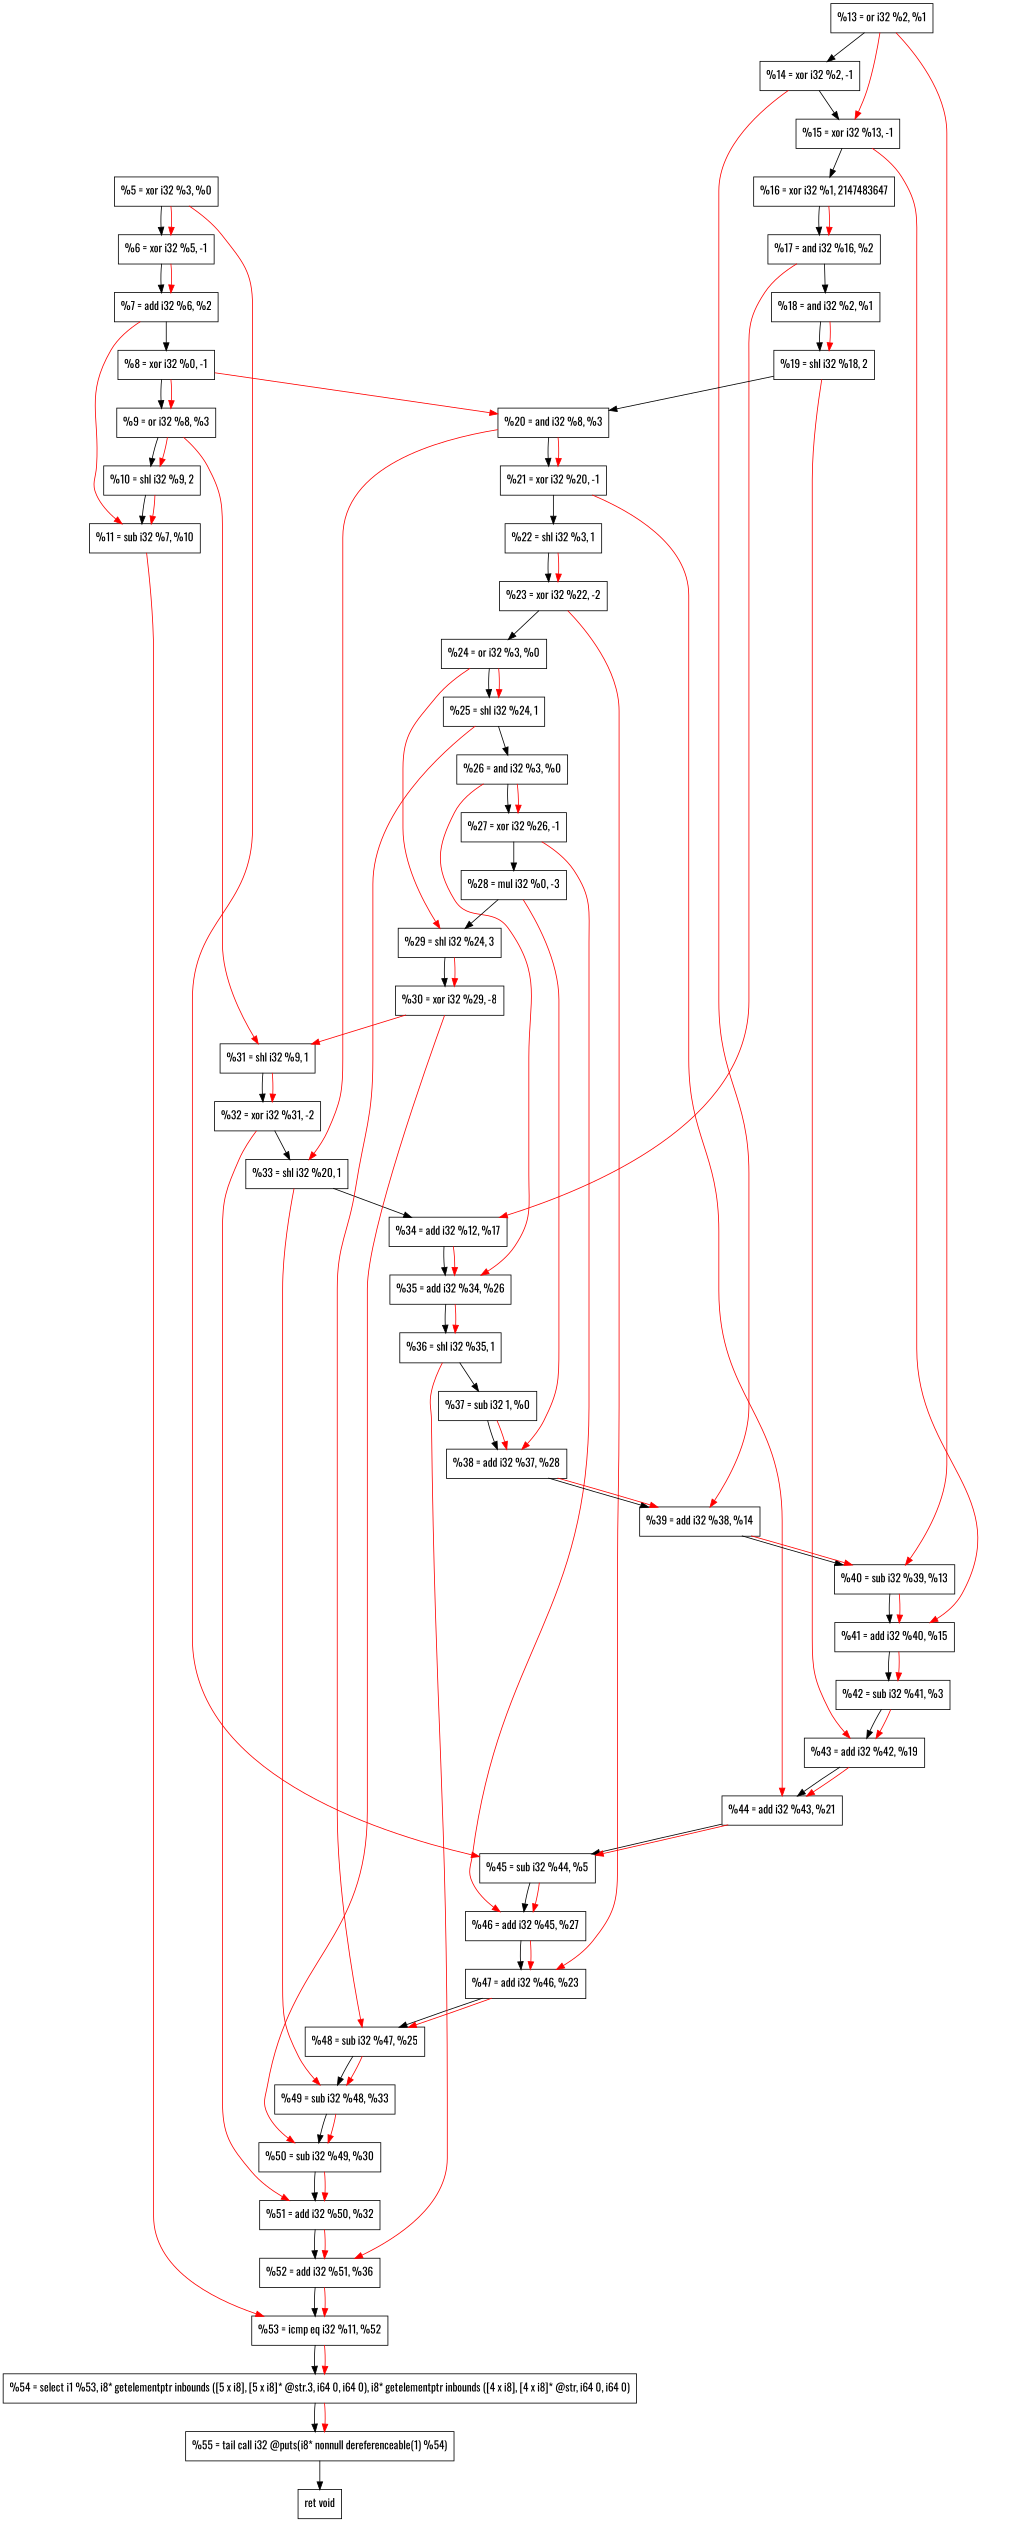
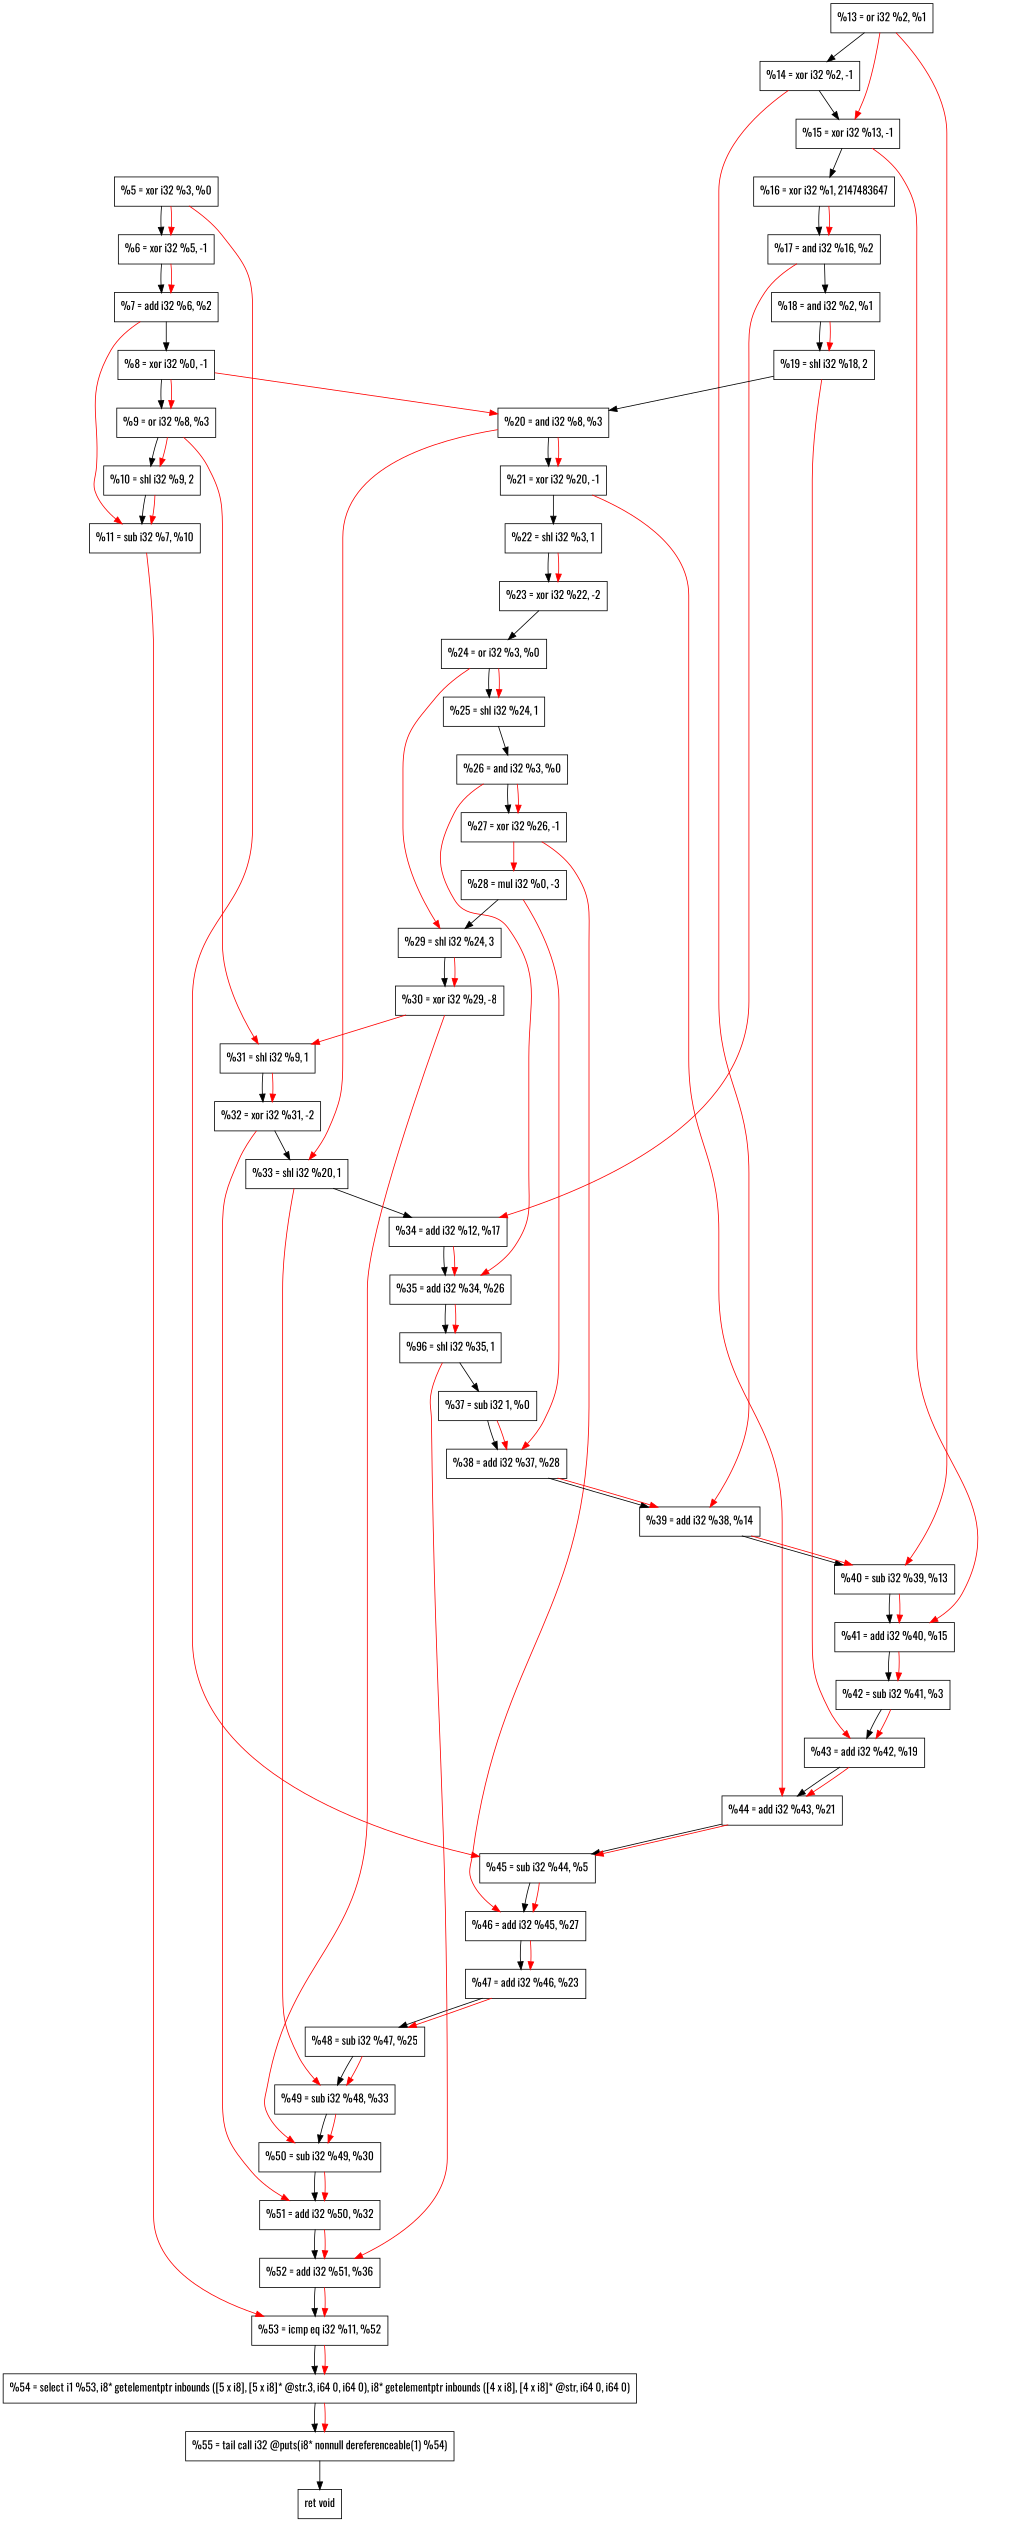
(514, 852) -> (514, 852)
(619, 1291) -> none
(450, 1348) -> (450, 1348)
(337, 1354) -> none
